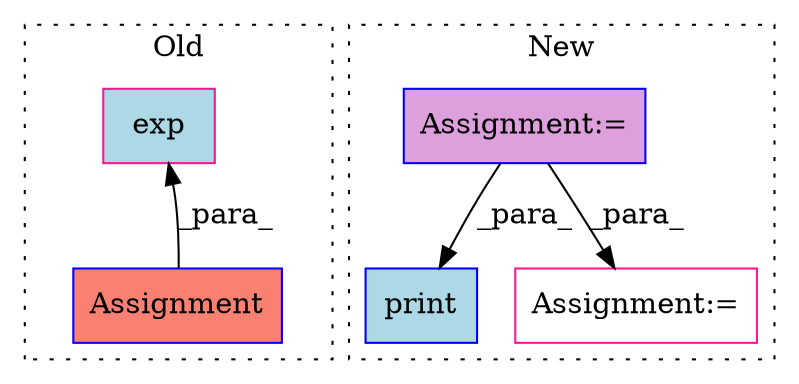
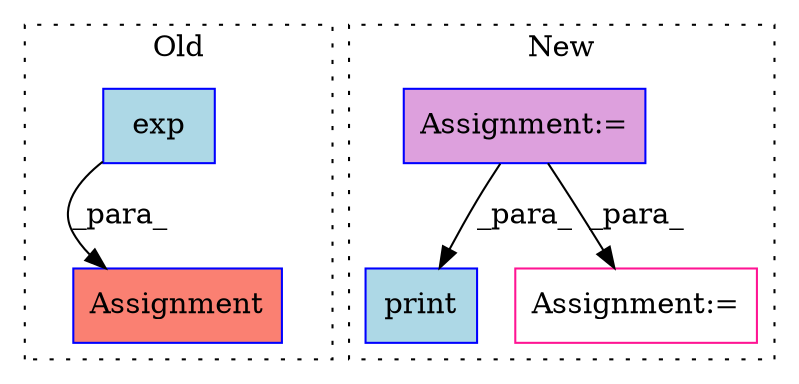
(159, 126) -> (159, 126)
(178, 226) -> (69, 205)
